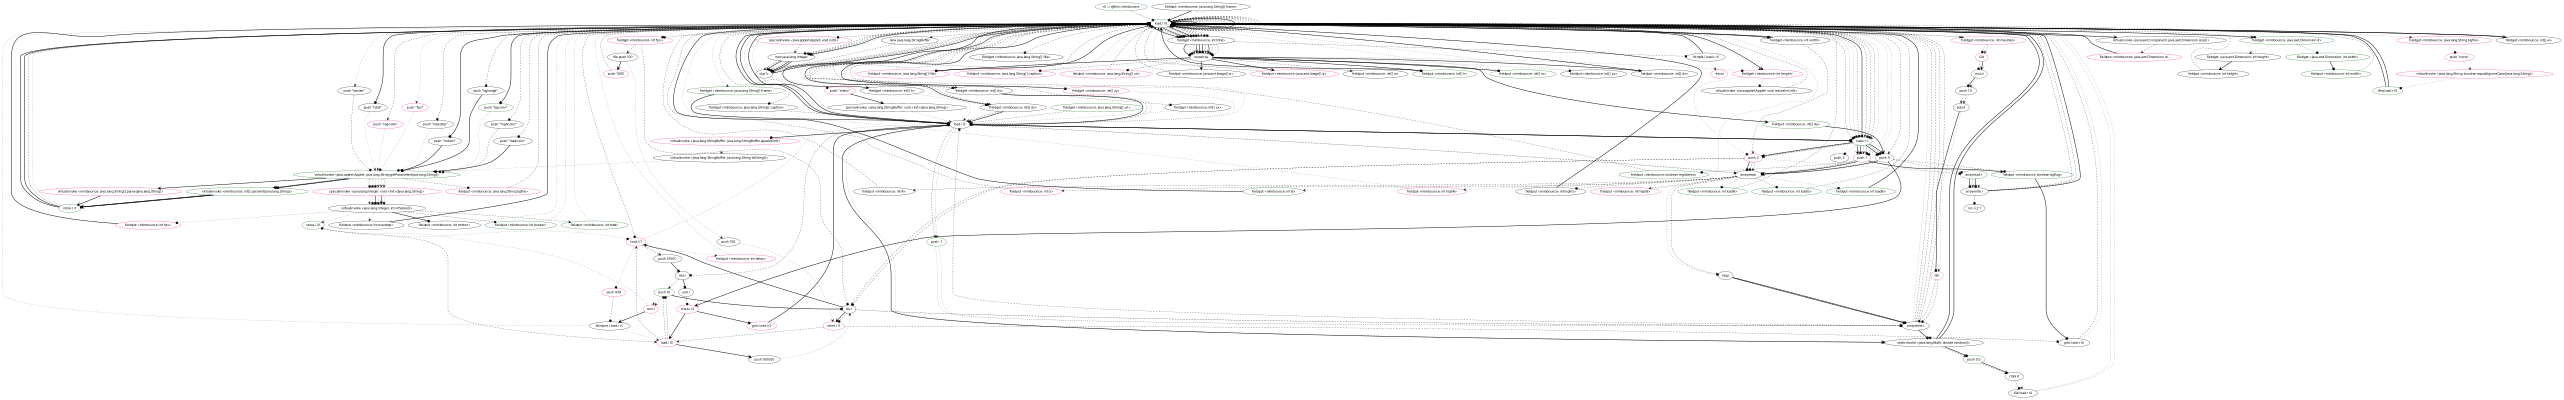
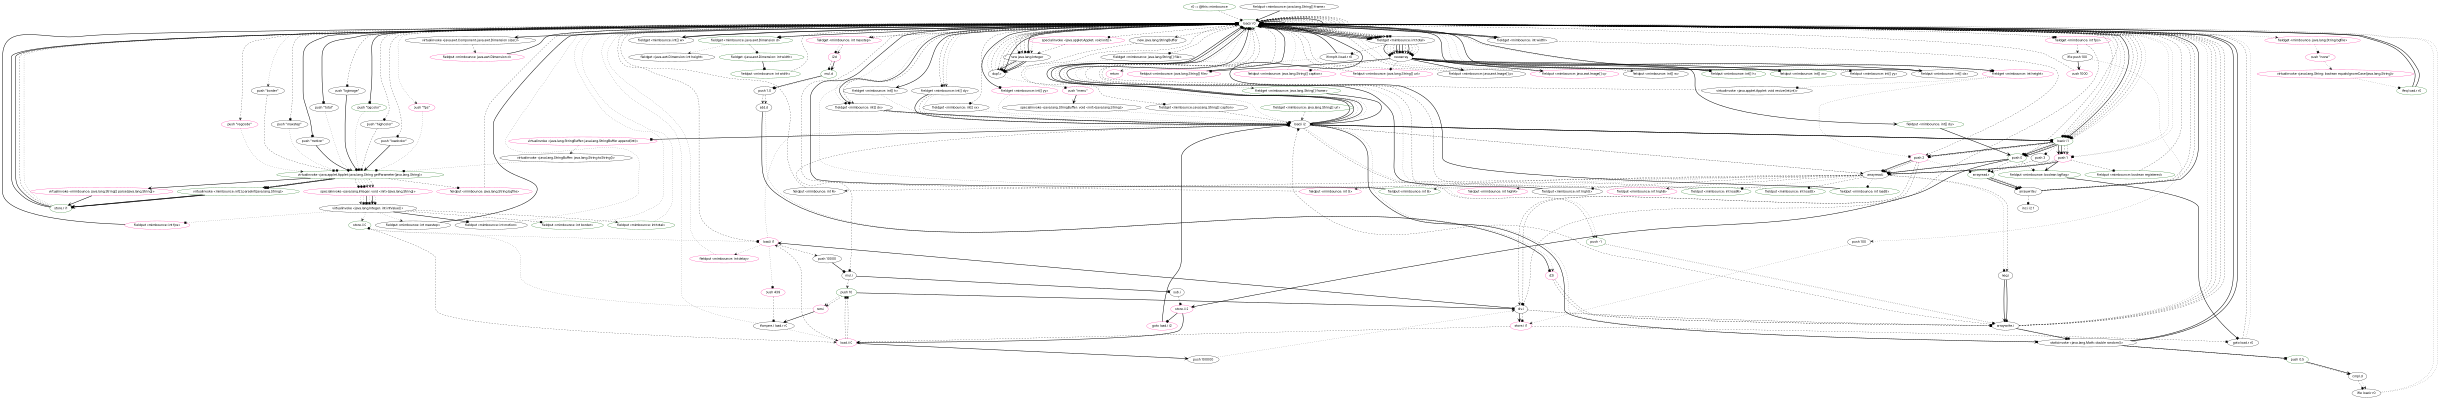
(2213, 74) -> none
none -> (2020, 164)
